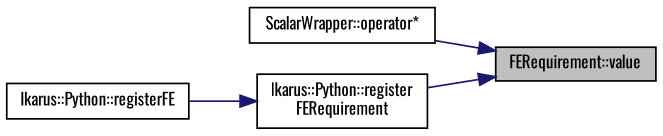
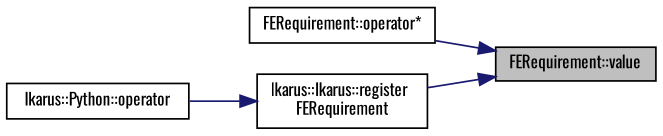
(342, 25) -> (342, 25)
(98, 101) -> (98, 101)
(342, 101) -> (342, 101)
